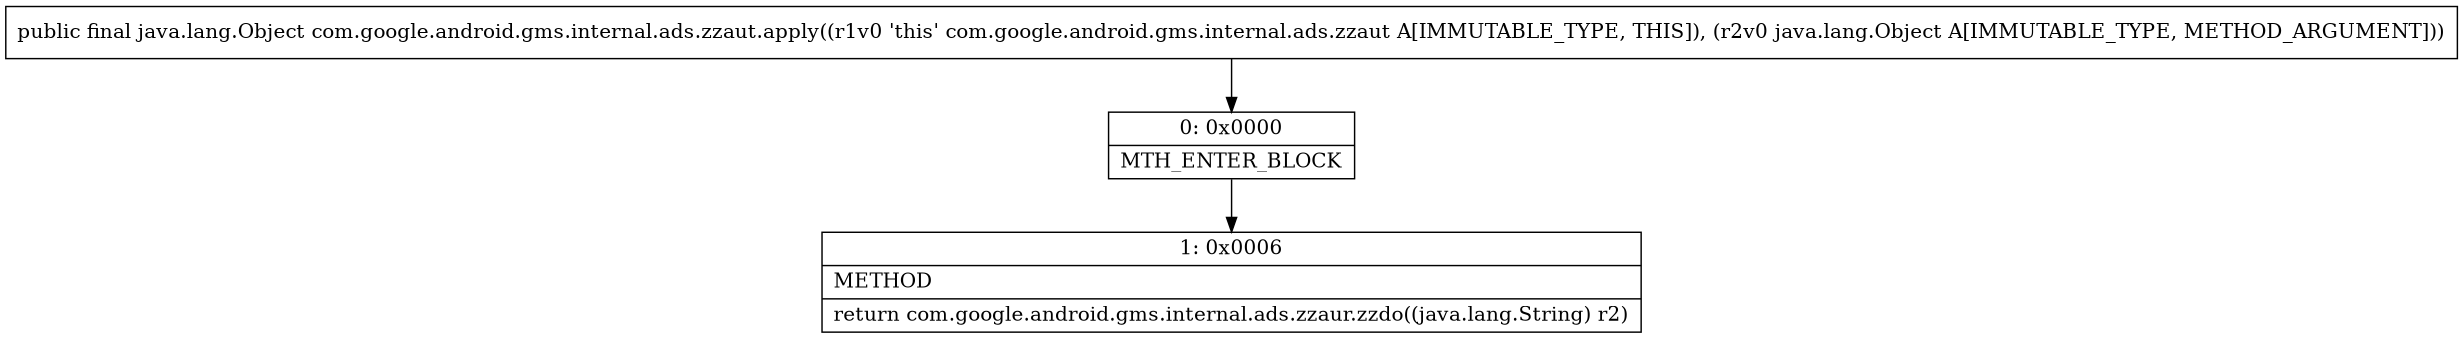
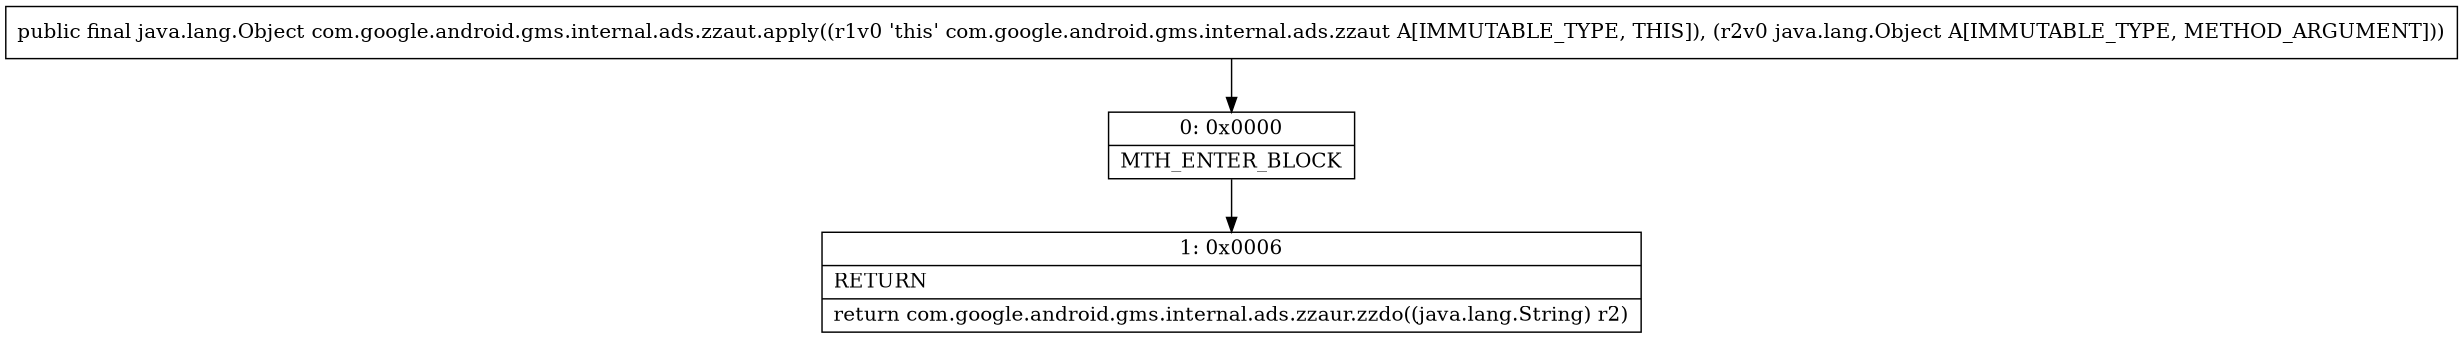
(884, 281) -> (881, 281)
